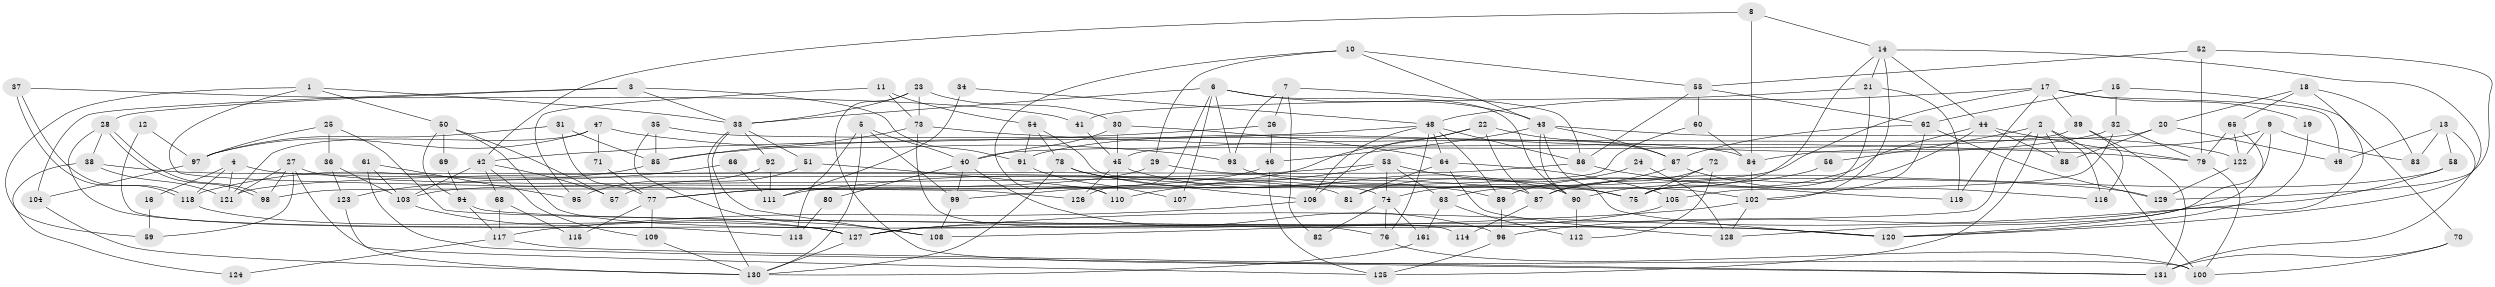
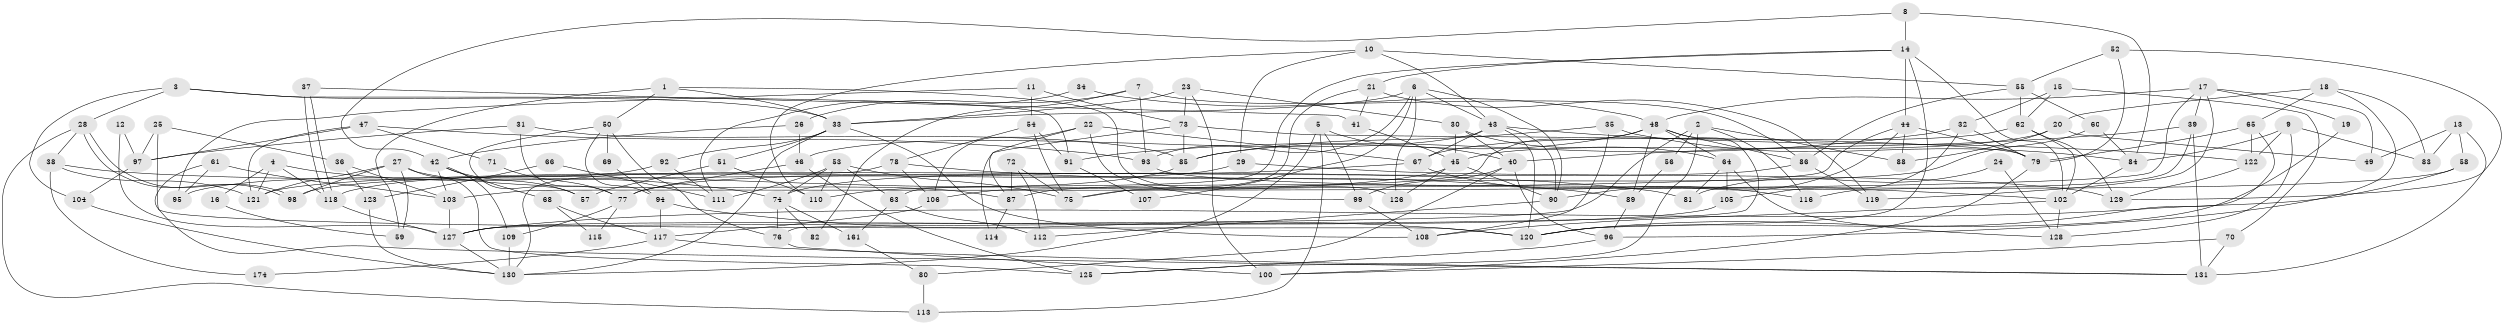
(2133, 200) -> none
(1076, 272) -> (889, 256)
(236, 275) -> (260, 275)
